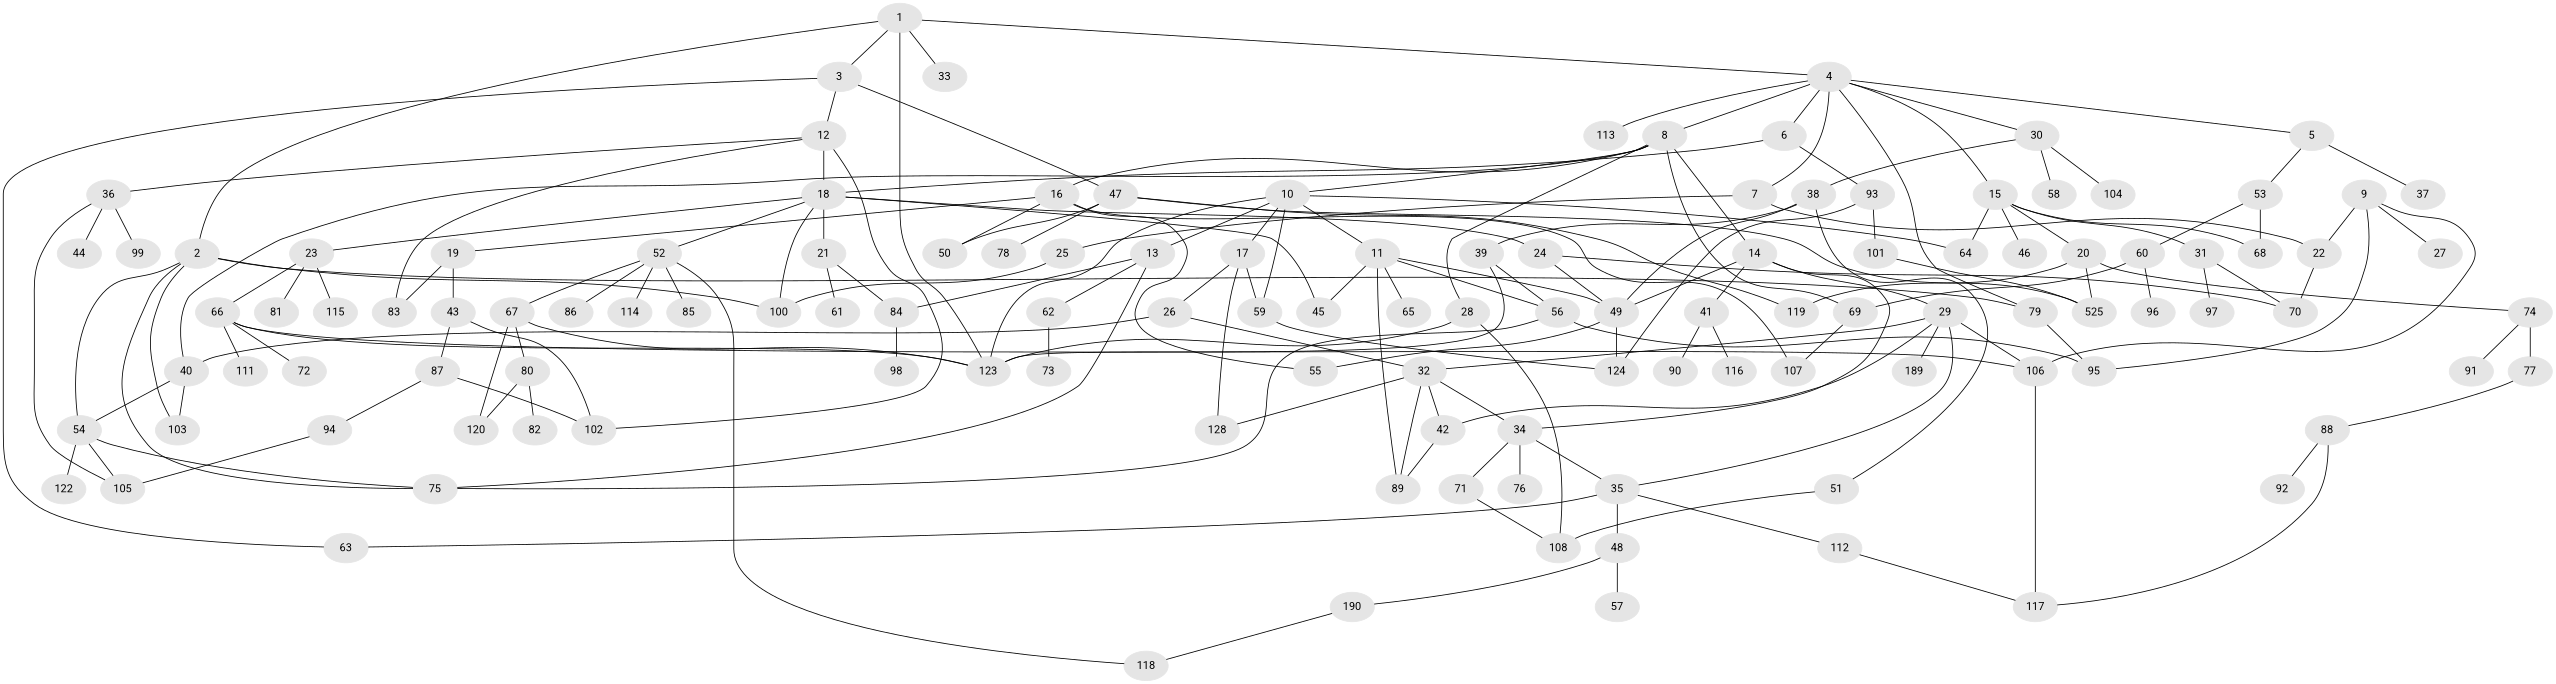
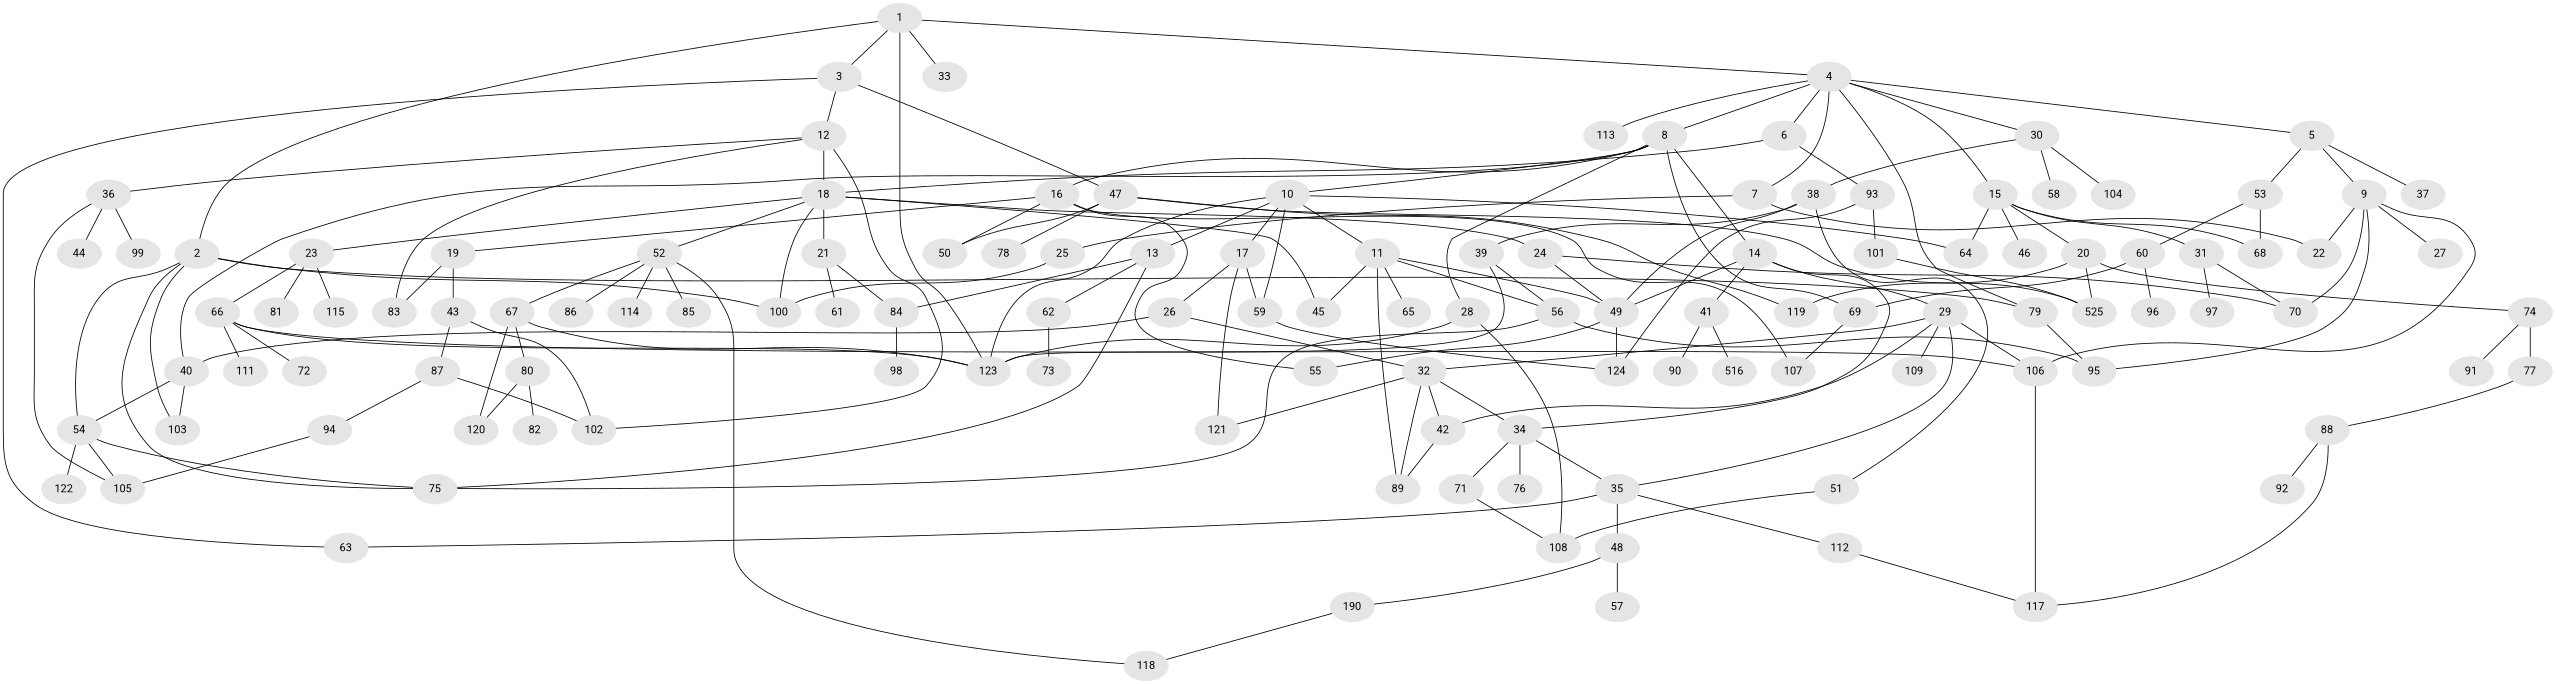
none -> (2338, 165)
(2307, 283) -> (2351, 264)
(1734, 371) -> (1734, 371)
(1914, 371) -> (1914, 371)
(1217, 430) -> (1217, 430)
